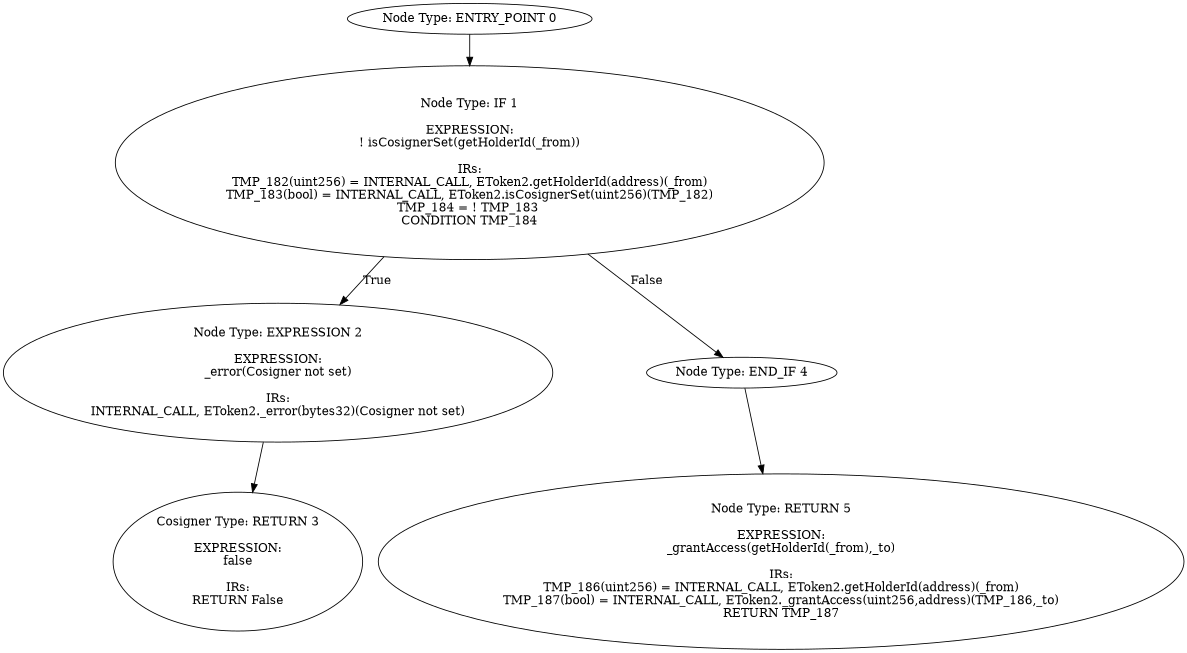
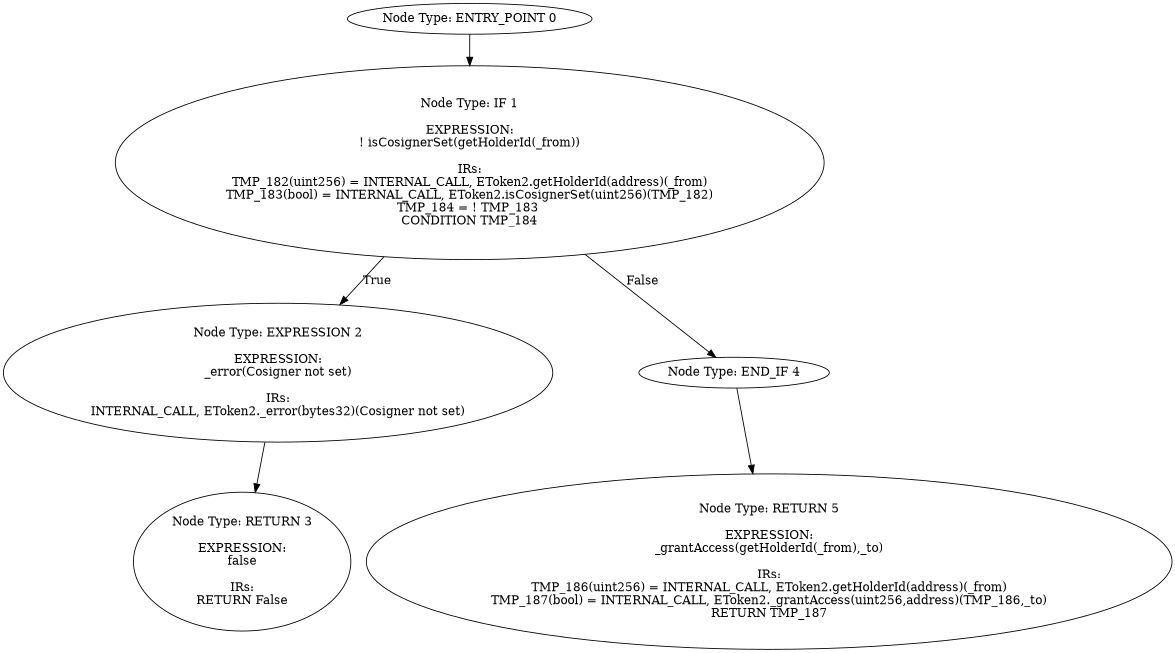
(238, 562) -> (242, 562)
